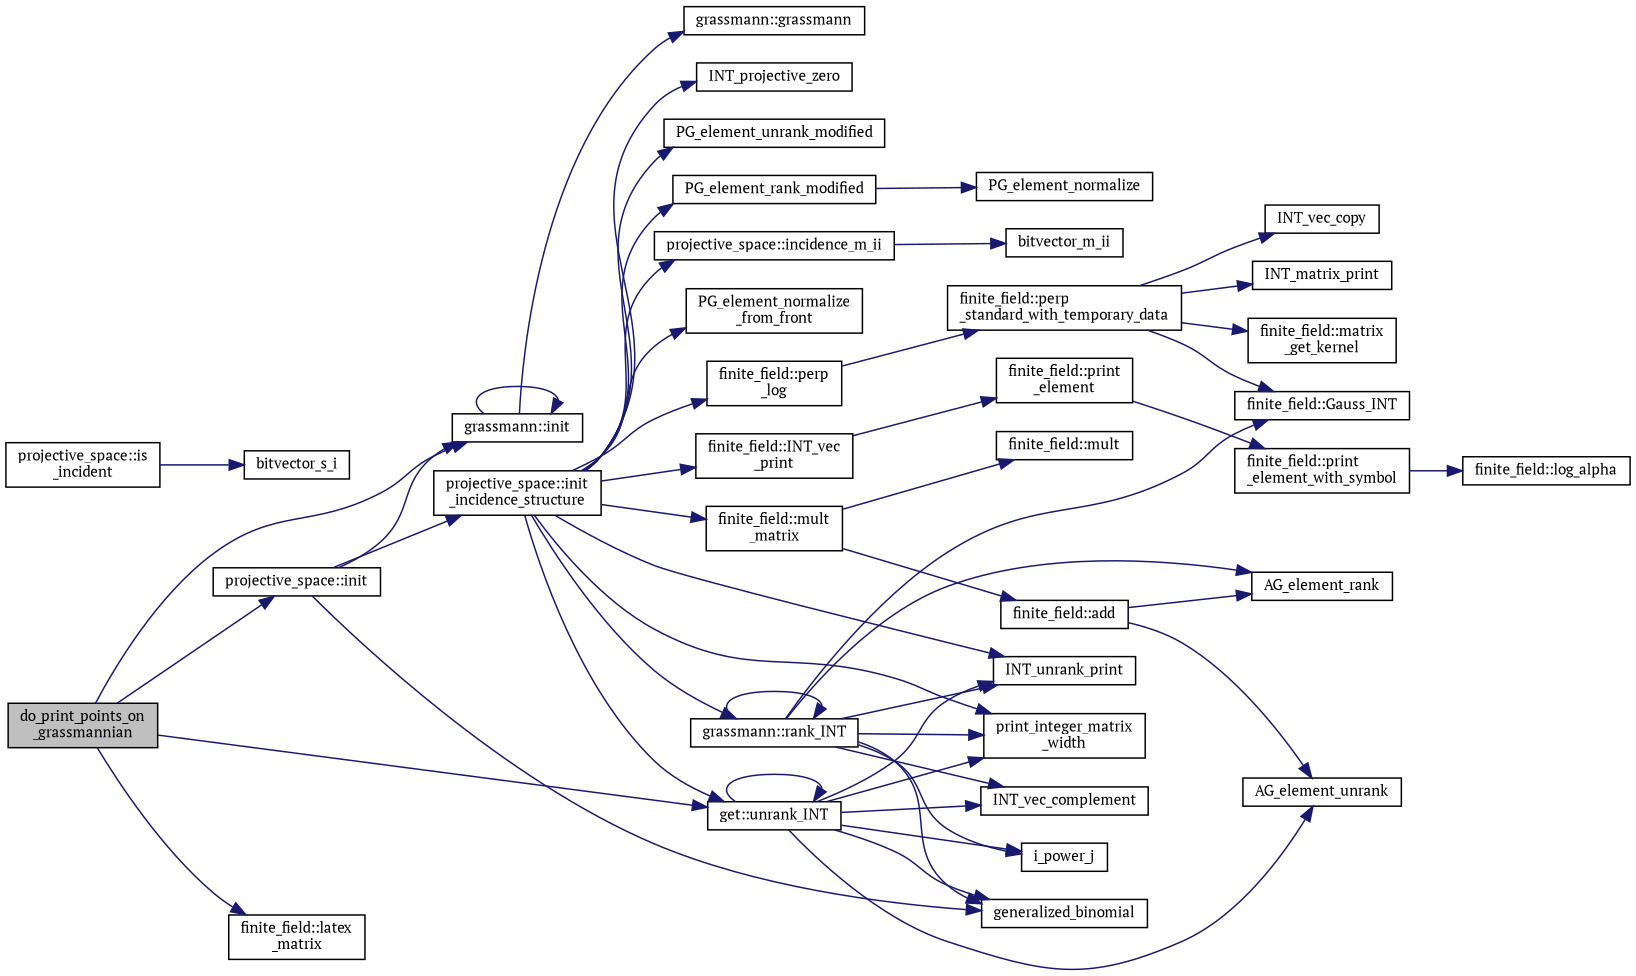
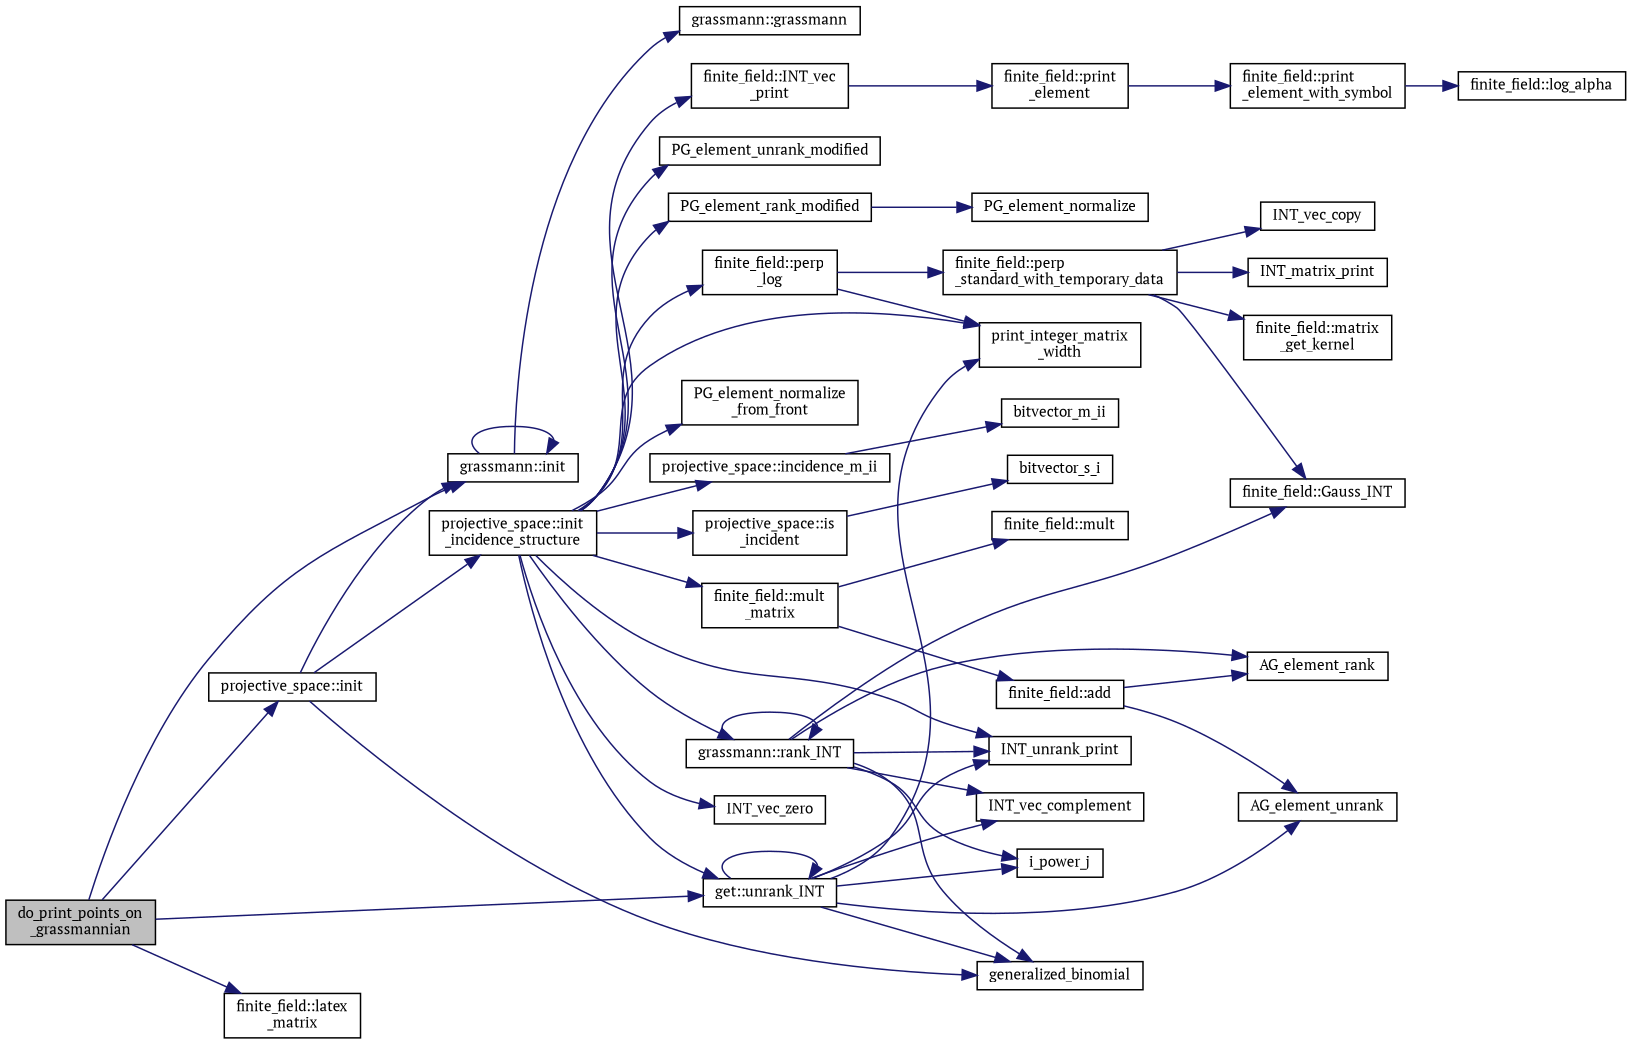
(774, 77) -> (770, 810)
none -> (637, 533)
(905, 734) -> (901, 305)
